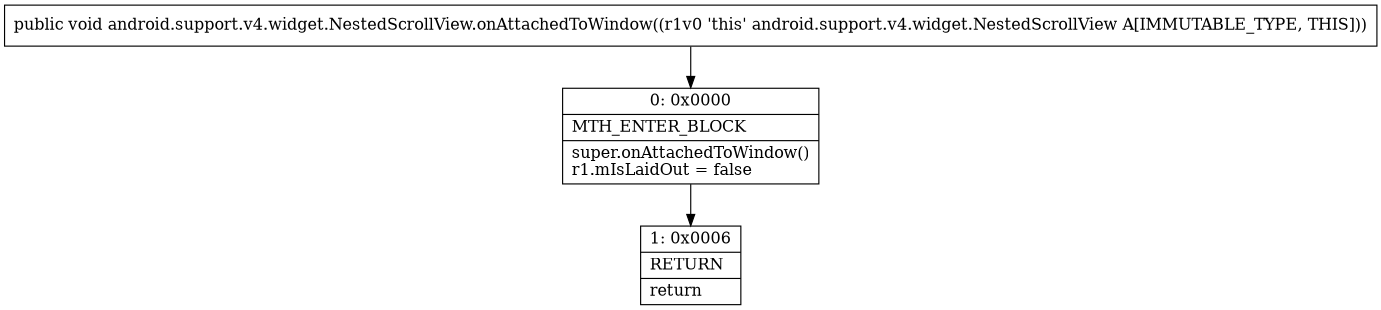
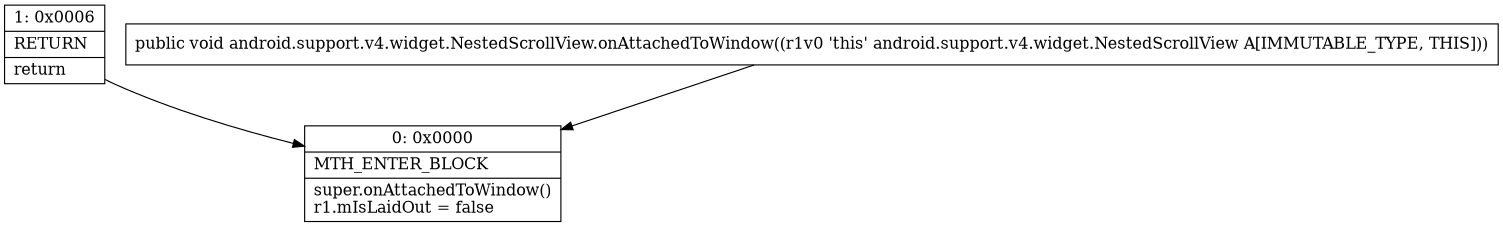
(691, 199) -> (198, 116)
